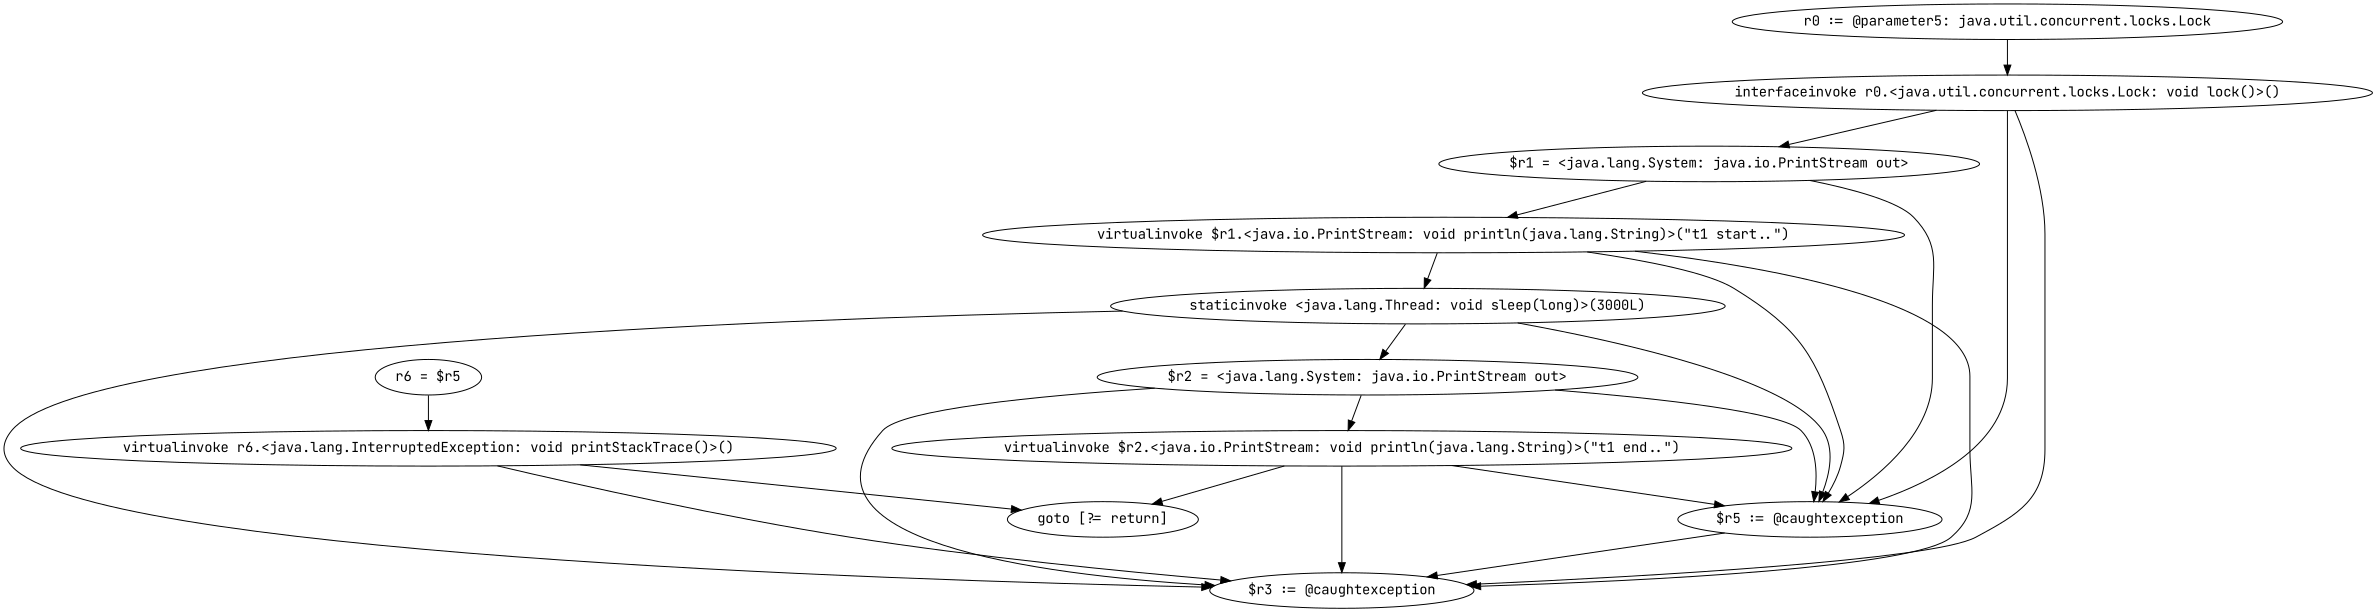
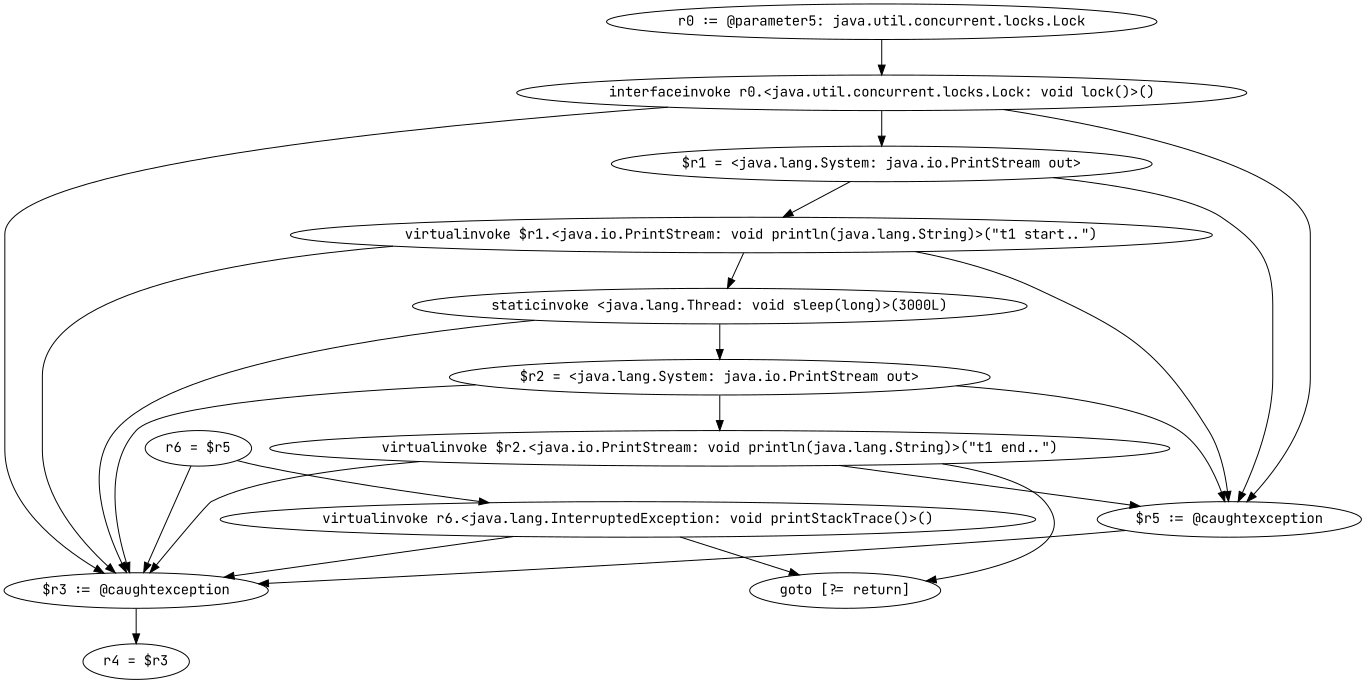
(1708, 368) -> none
none -> (169, 515)
none -> (136, 662)
